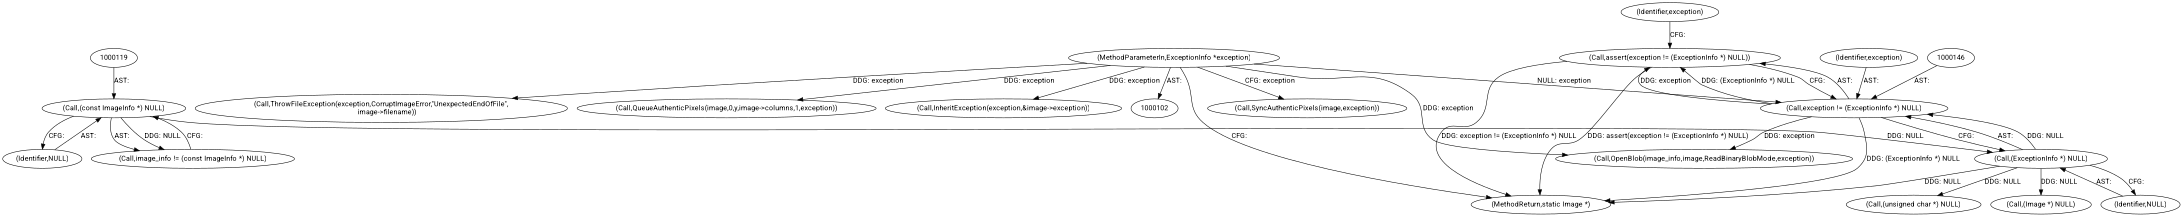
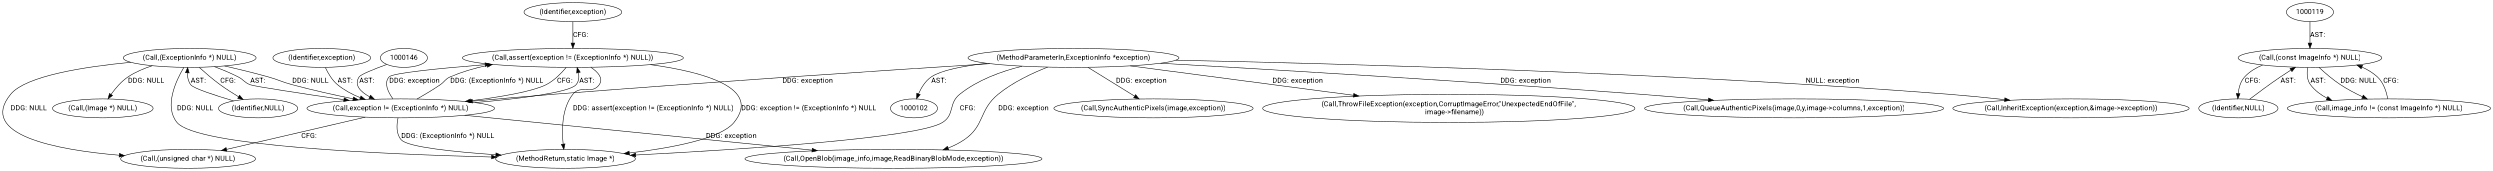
(1135, 81) -> (1833, 81)
(1270, 81) -> (1142, 81)
(1564, 81) -> (808, 81)
(1069, 129) -> none
(1940, 135) -> (296, 133)
